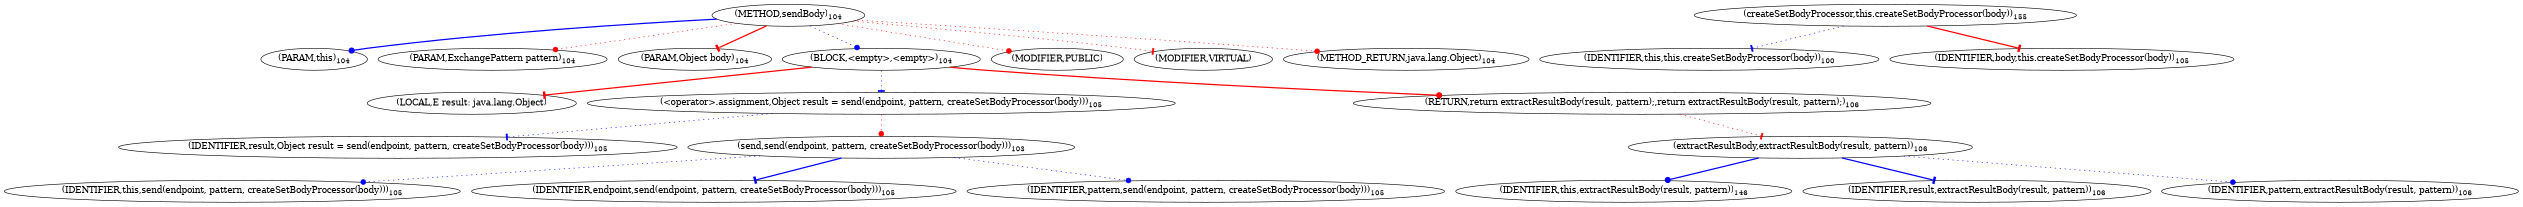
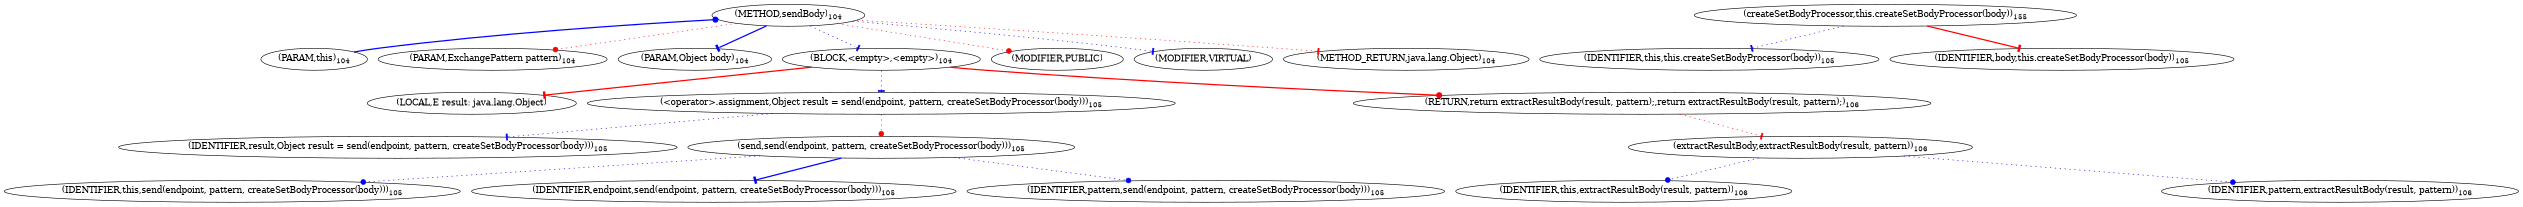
(535, 31) -> (533, 32)
(1002, 35) -> (1002, 35)
(1087, 35) -> (1087, 35)
(832, 36) -> (832, 36)
(743, 37) -> (743, 37)
(1828, 58) -> (1828, 58)
(1018, 146) -> (1018, 146)
(1715, 169) -> (1715, 169)
(1741, 190) -> (1741, 190)
(1977, 191) -> none
